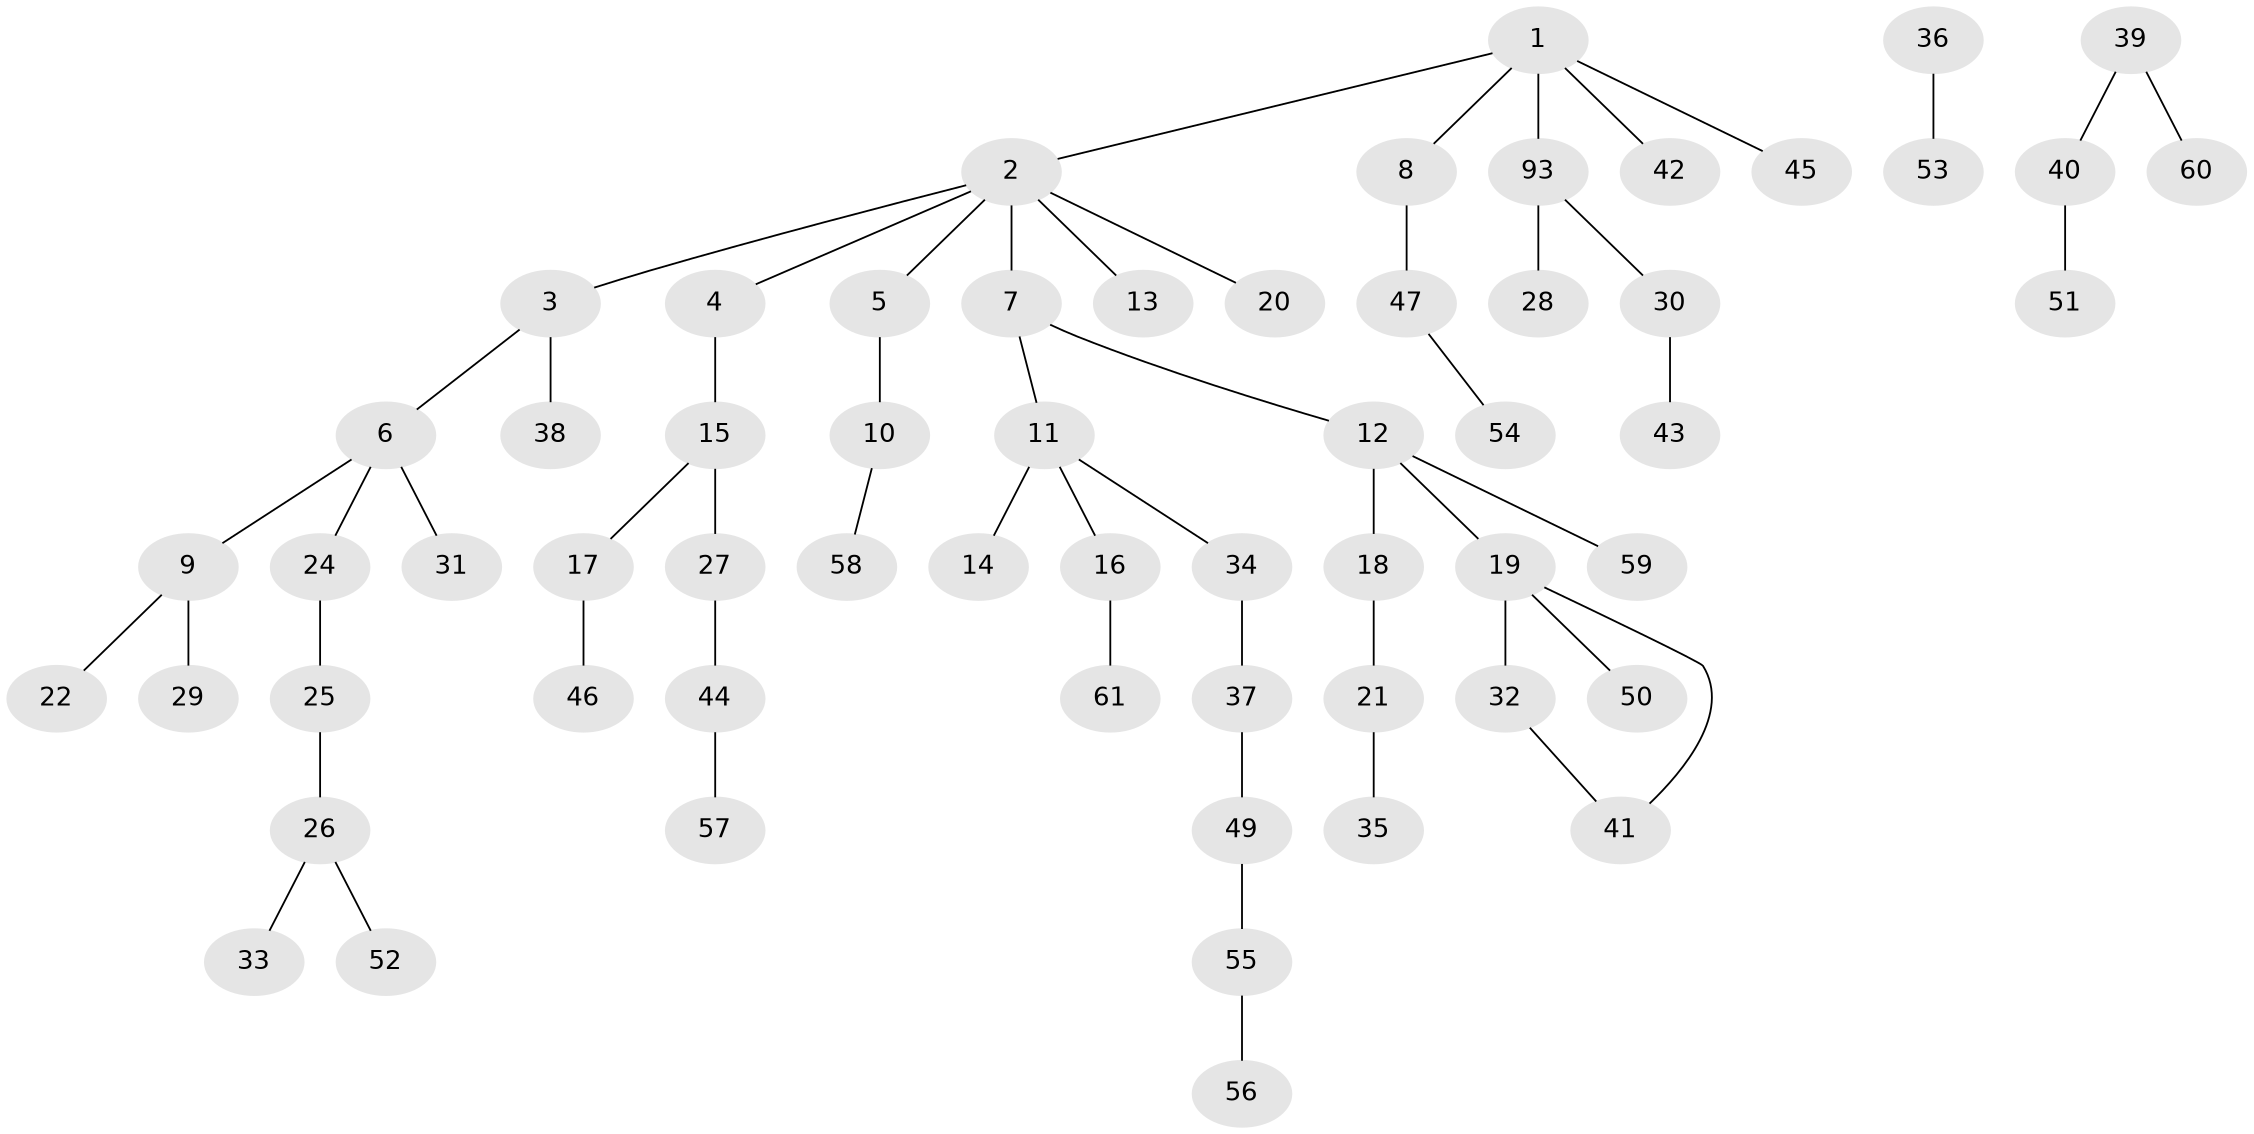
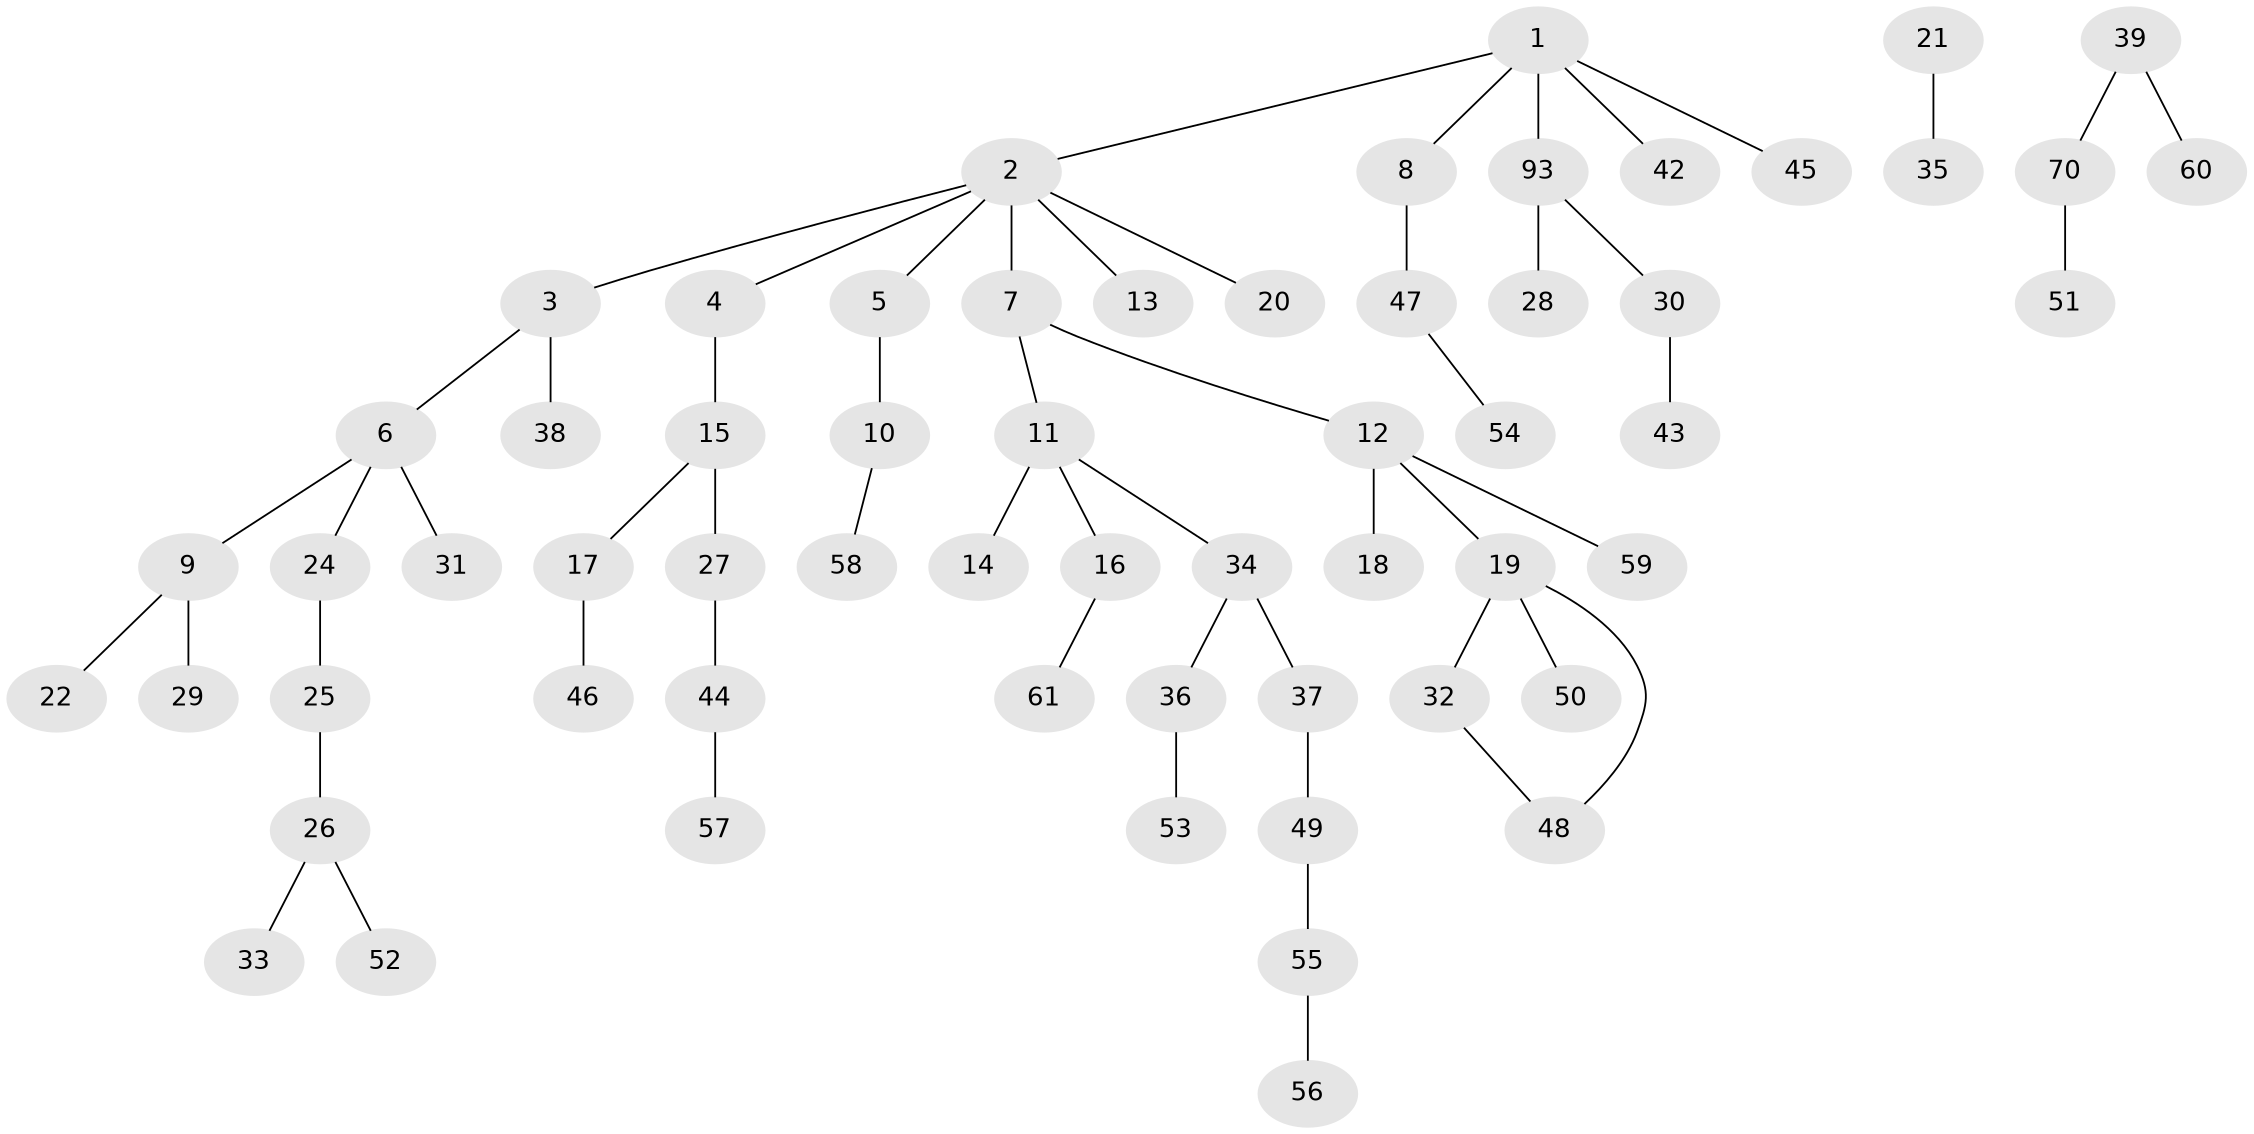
(2065, 172) -> (2065, 172)
none -> (1209, 633)
(1374, 633) -> none
(1621, 830) -> (1555, 830)
